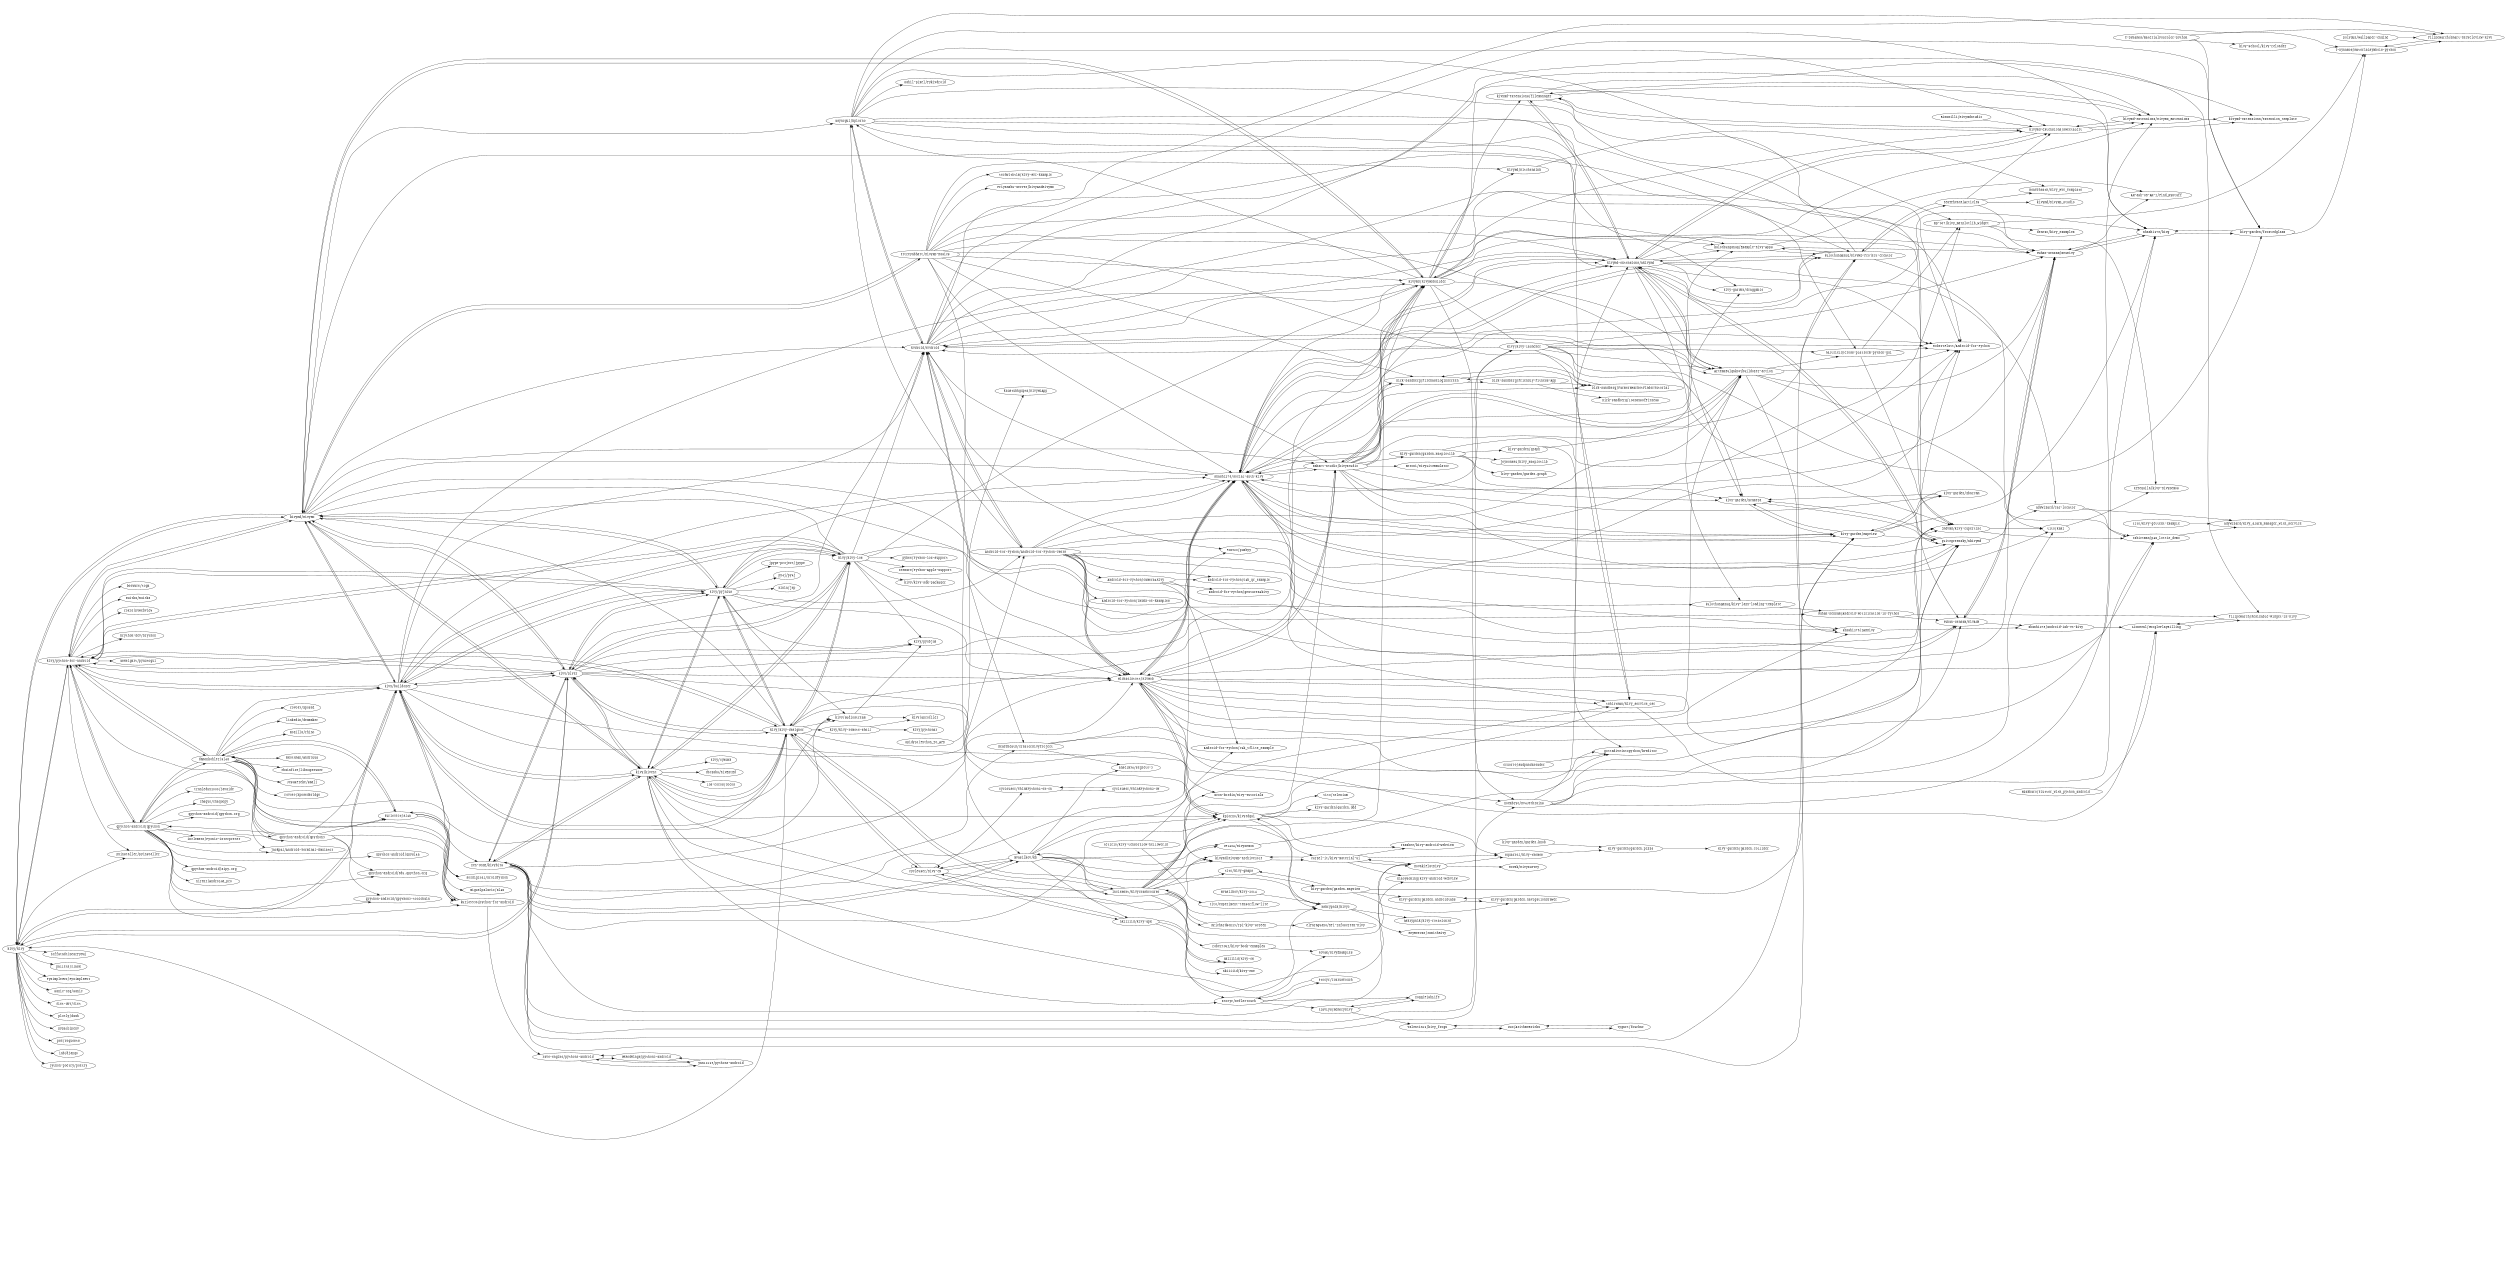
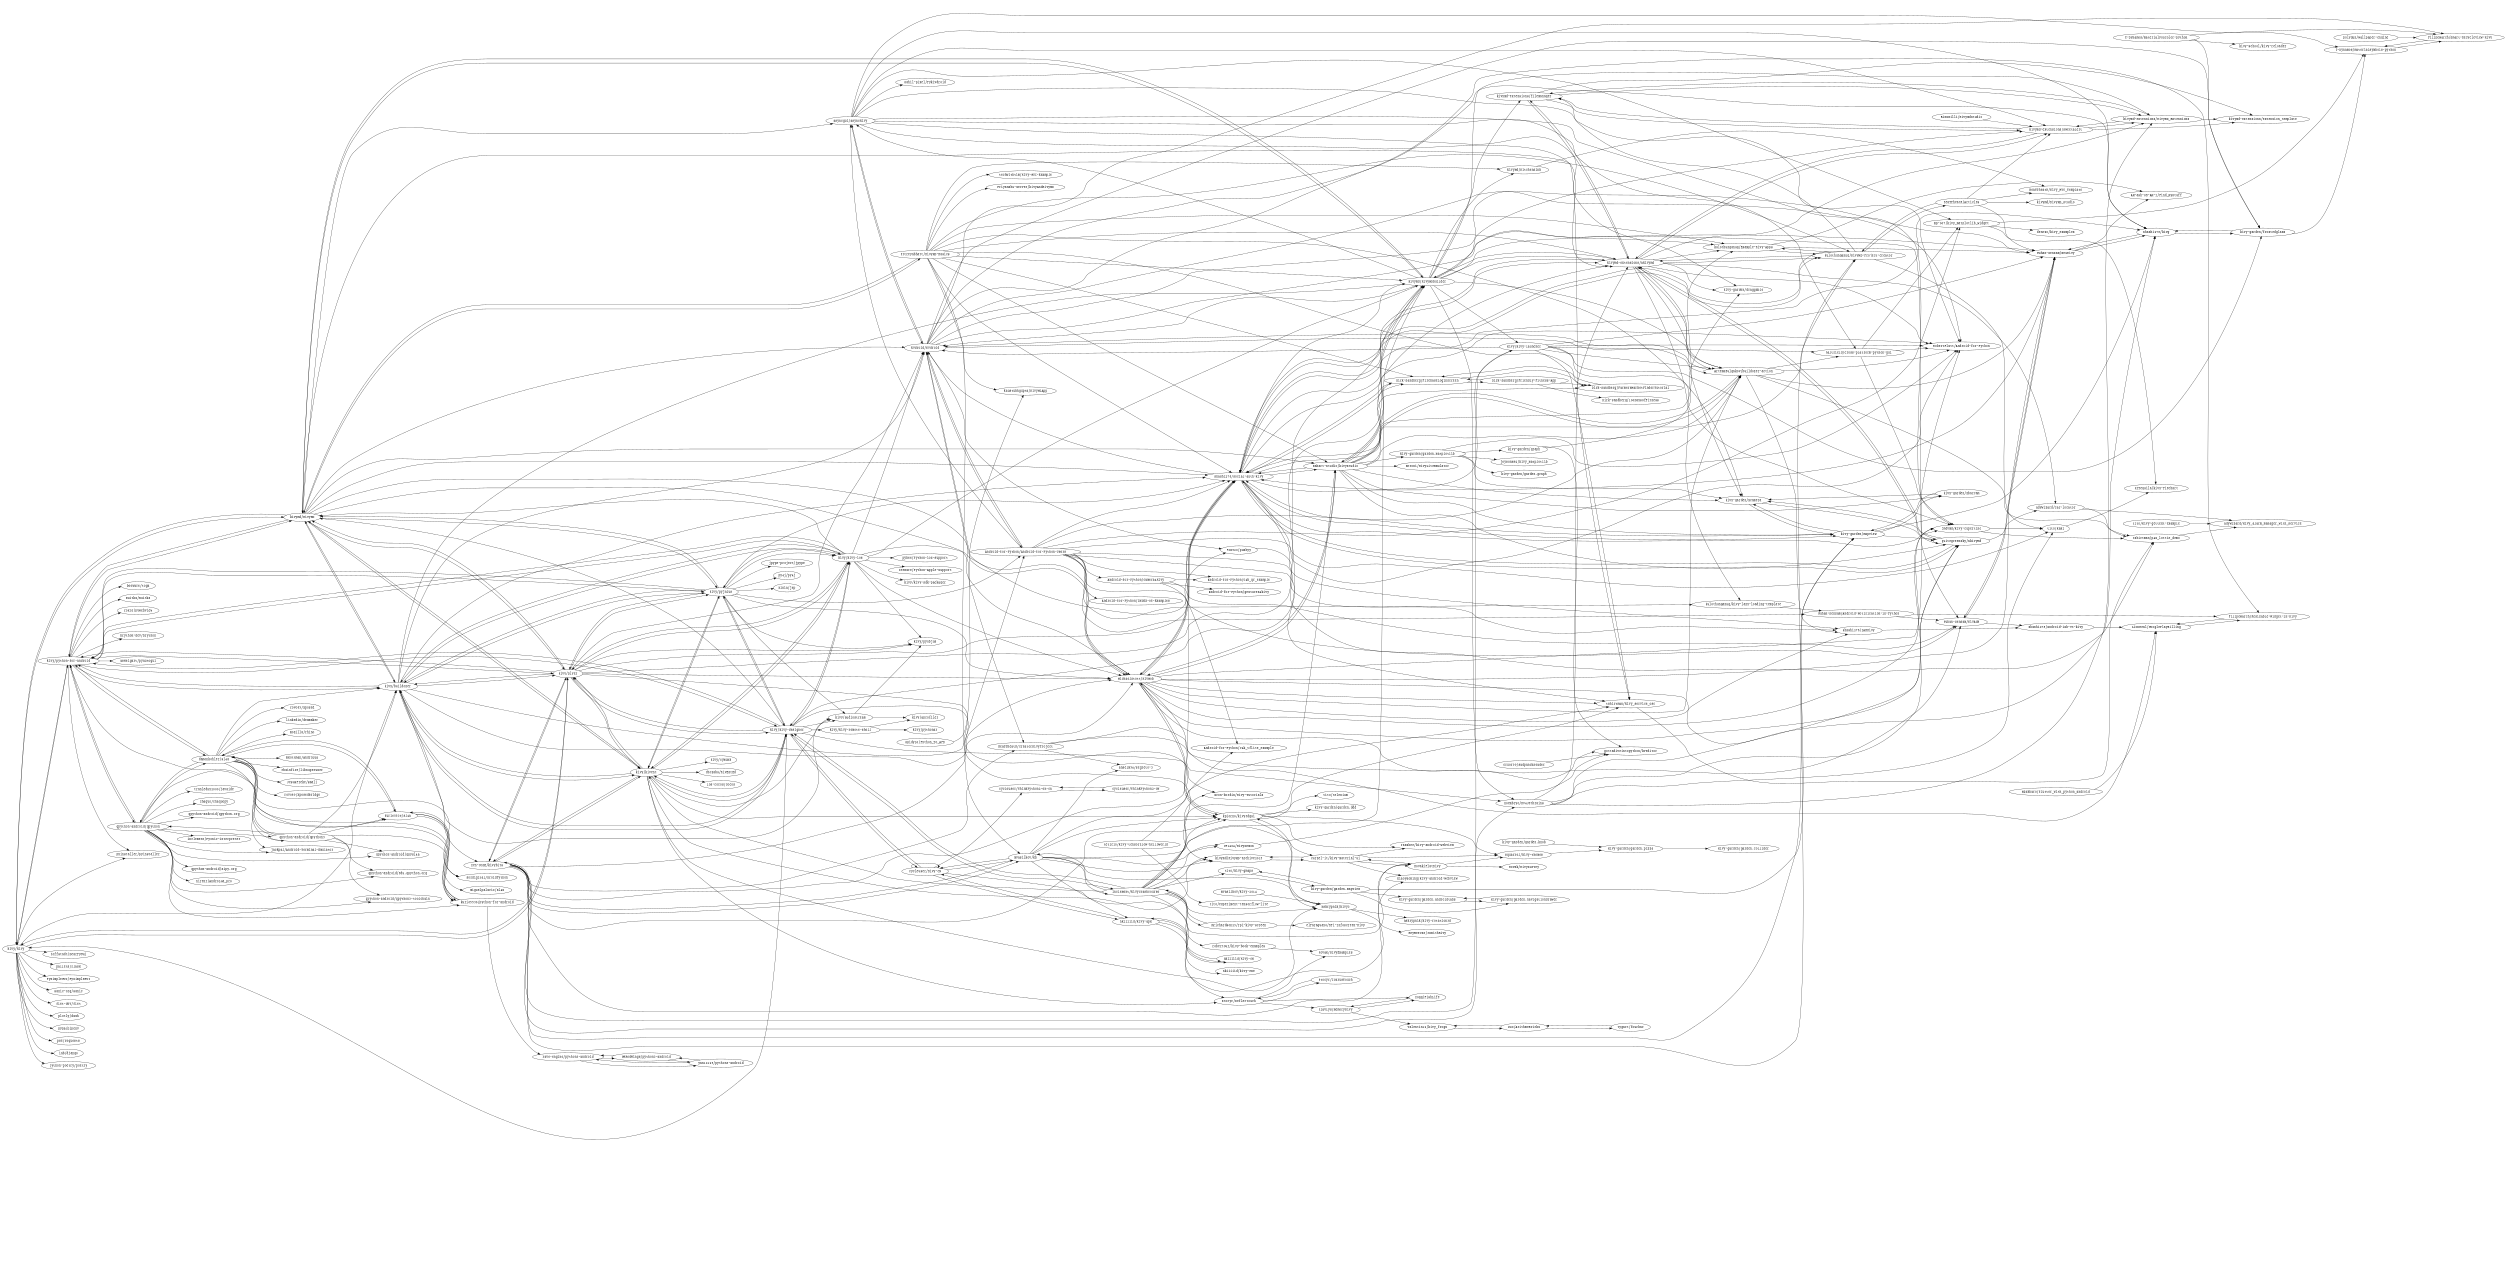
(851, 121) -> (851, 121)
none -> (952, 315)
(2156, 488) -> (2156, 488)
none -> (354, 845)
(273, 905) -> none
none -> (1183, 928)
